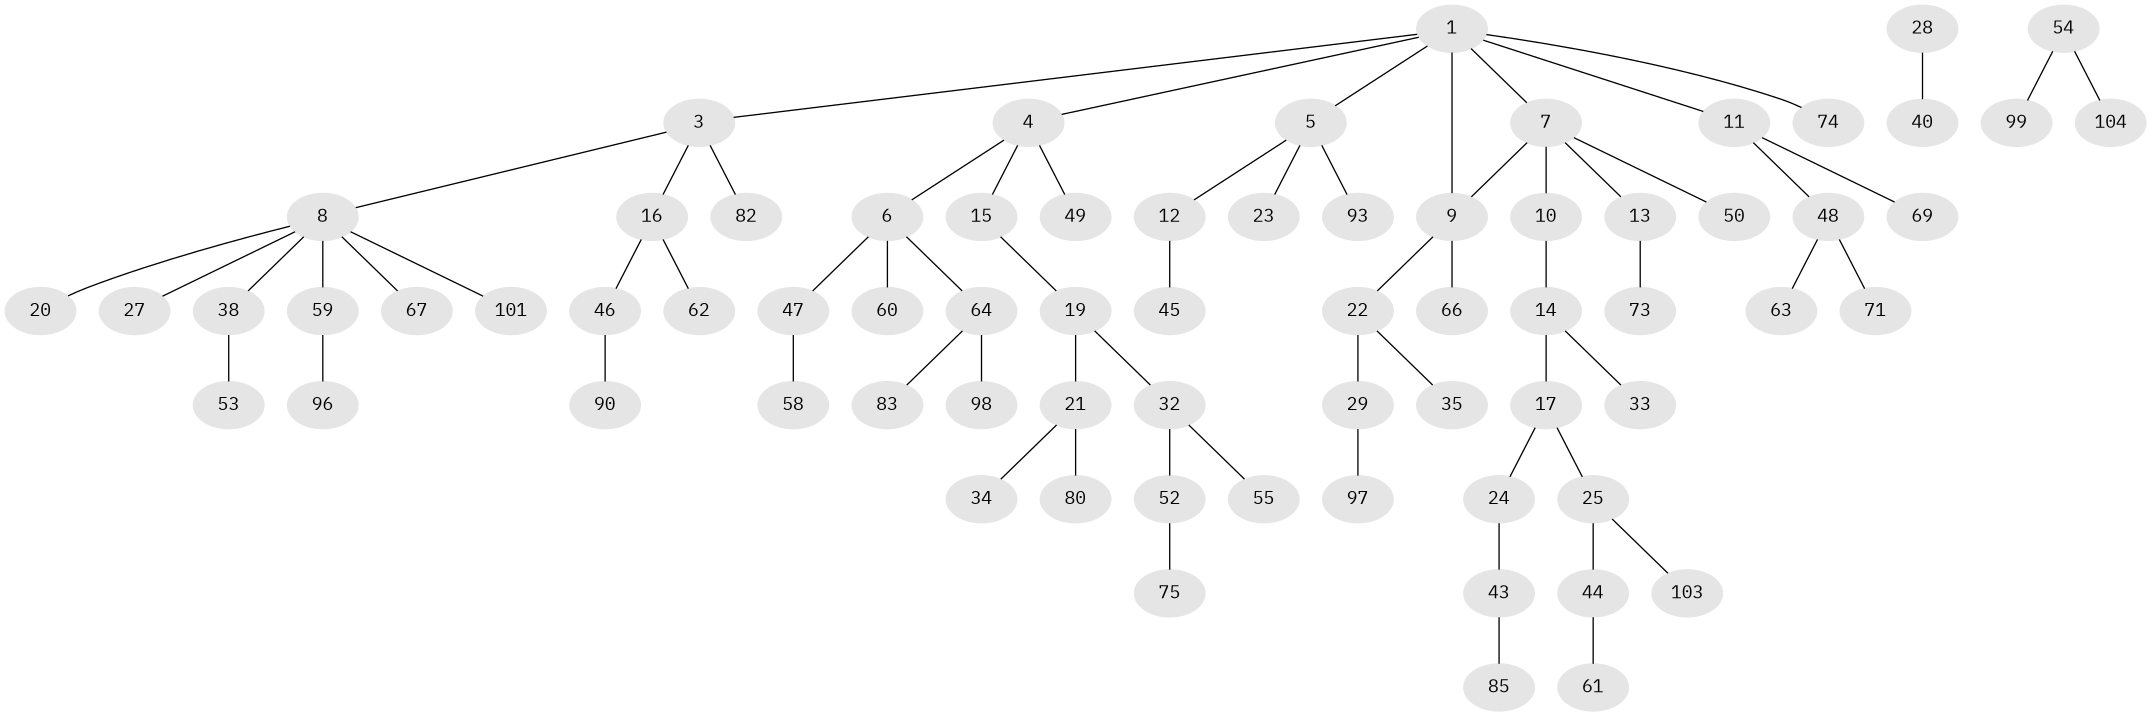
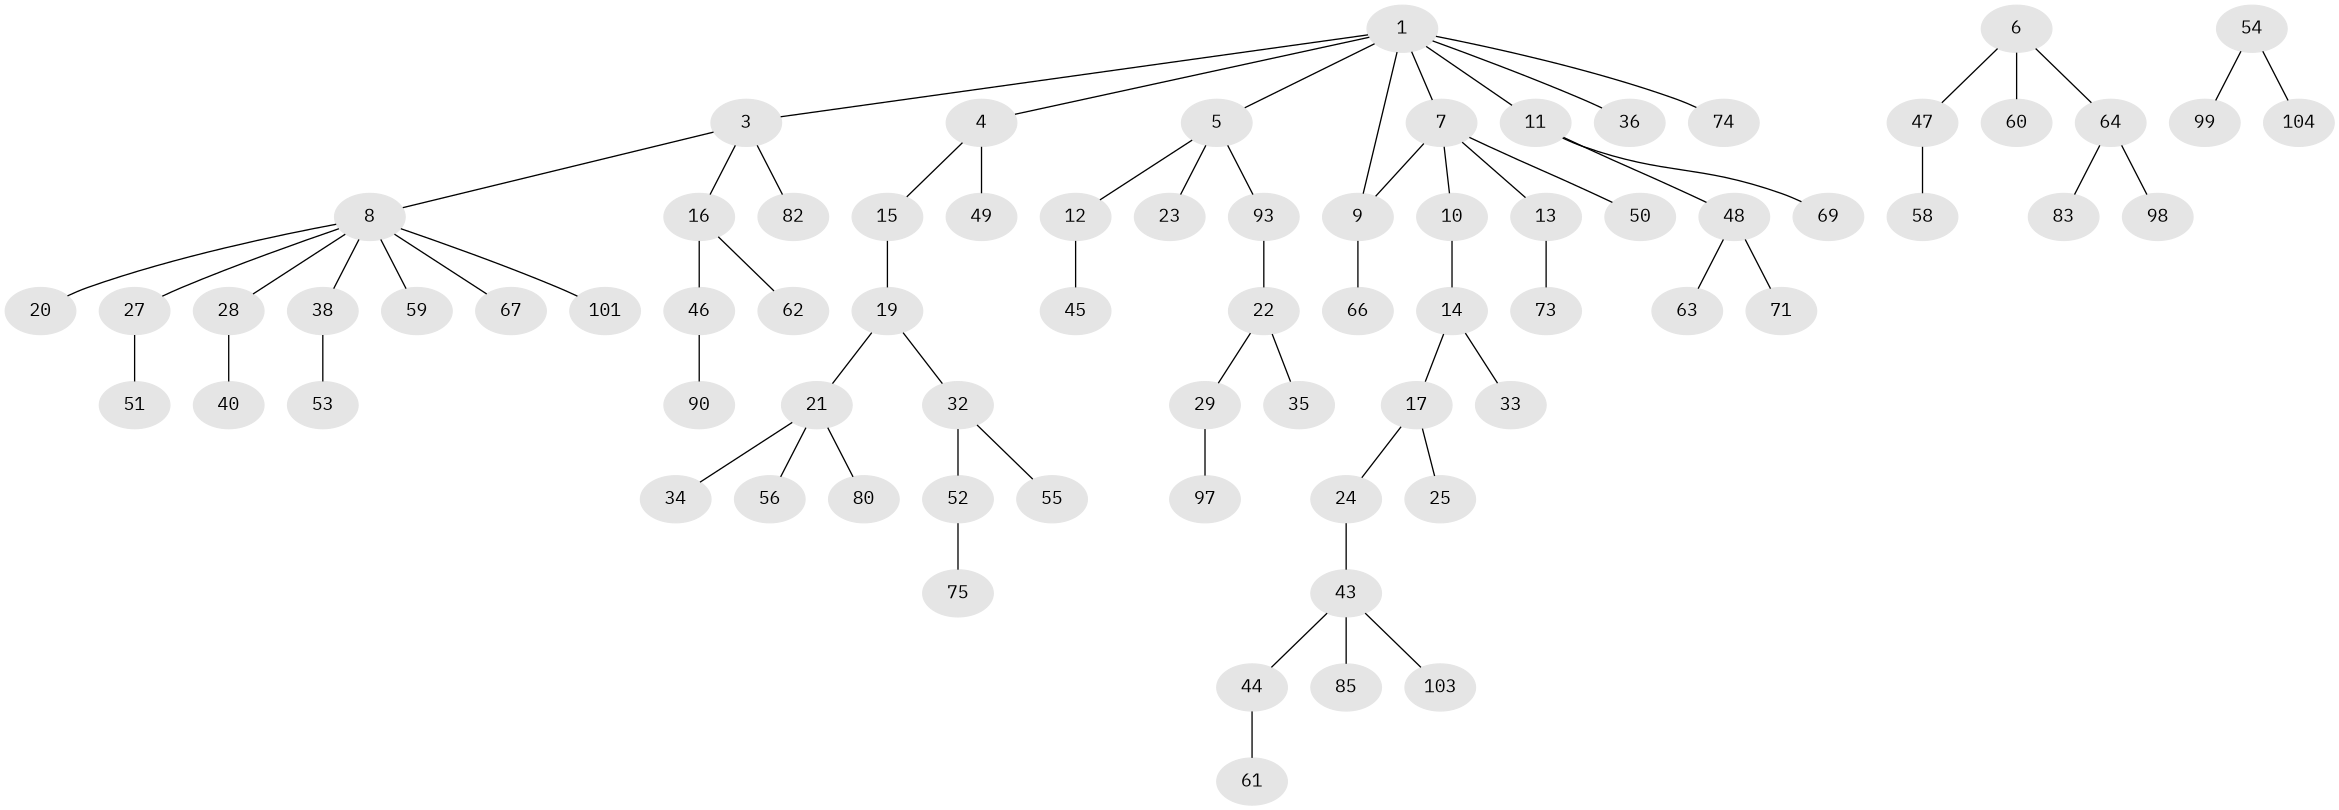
none -> (1630, 123)
(958, 170) -> none
none -> (299, 264)
(1405, 264) -> (1264, 264)
none -> (135, 405)
(323, 405) -> none
none -> (770, 499)
(1593, 546) -> (1299, 640)
(1640, 546) -> (1393, 640)
